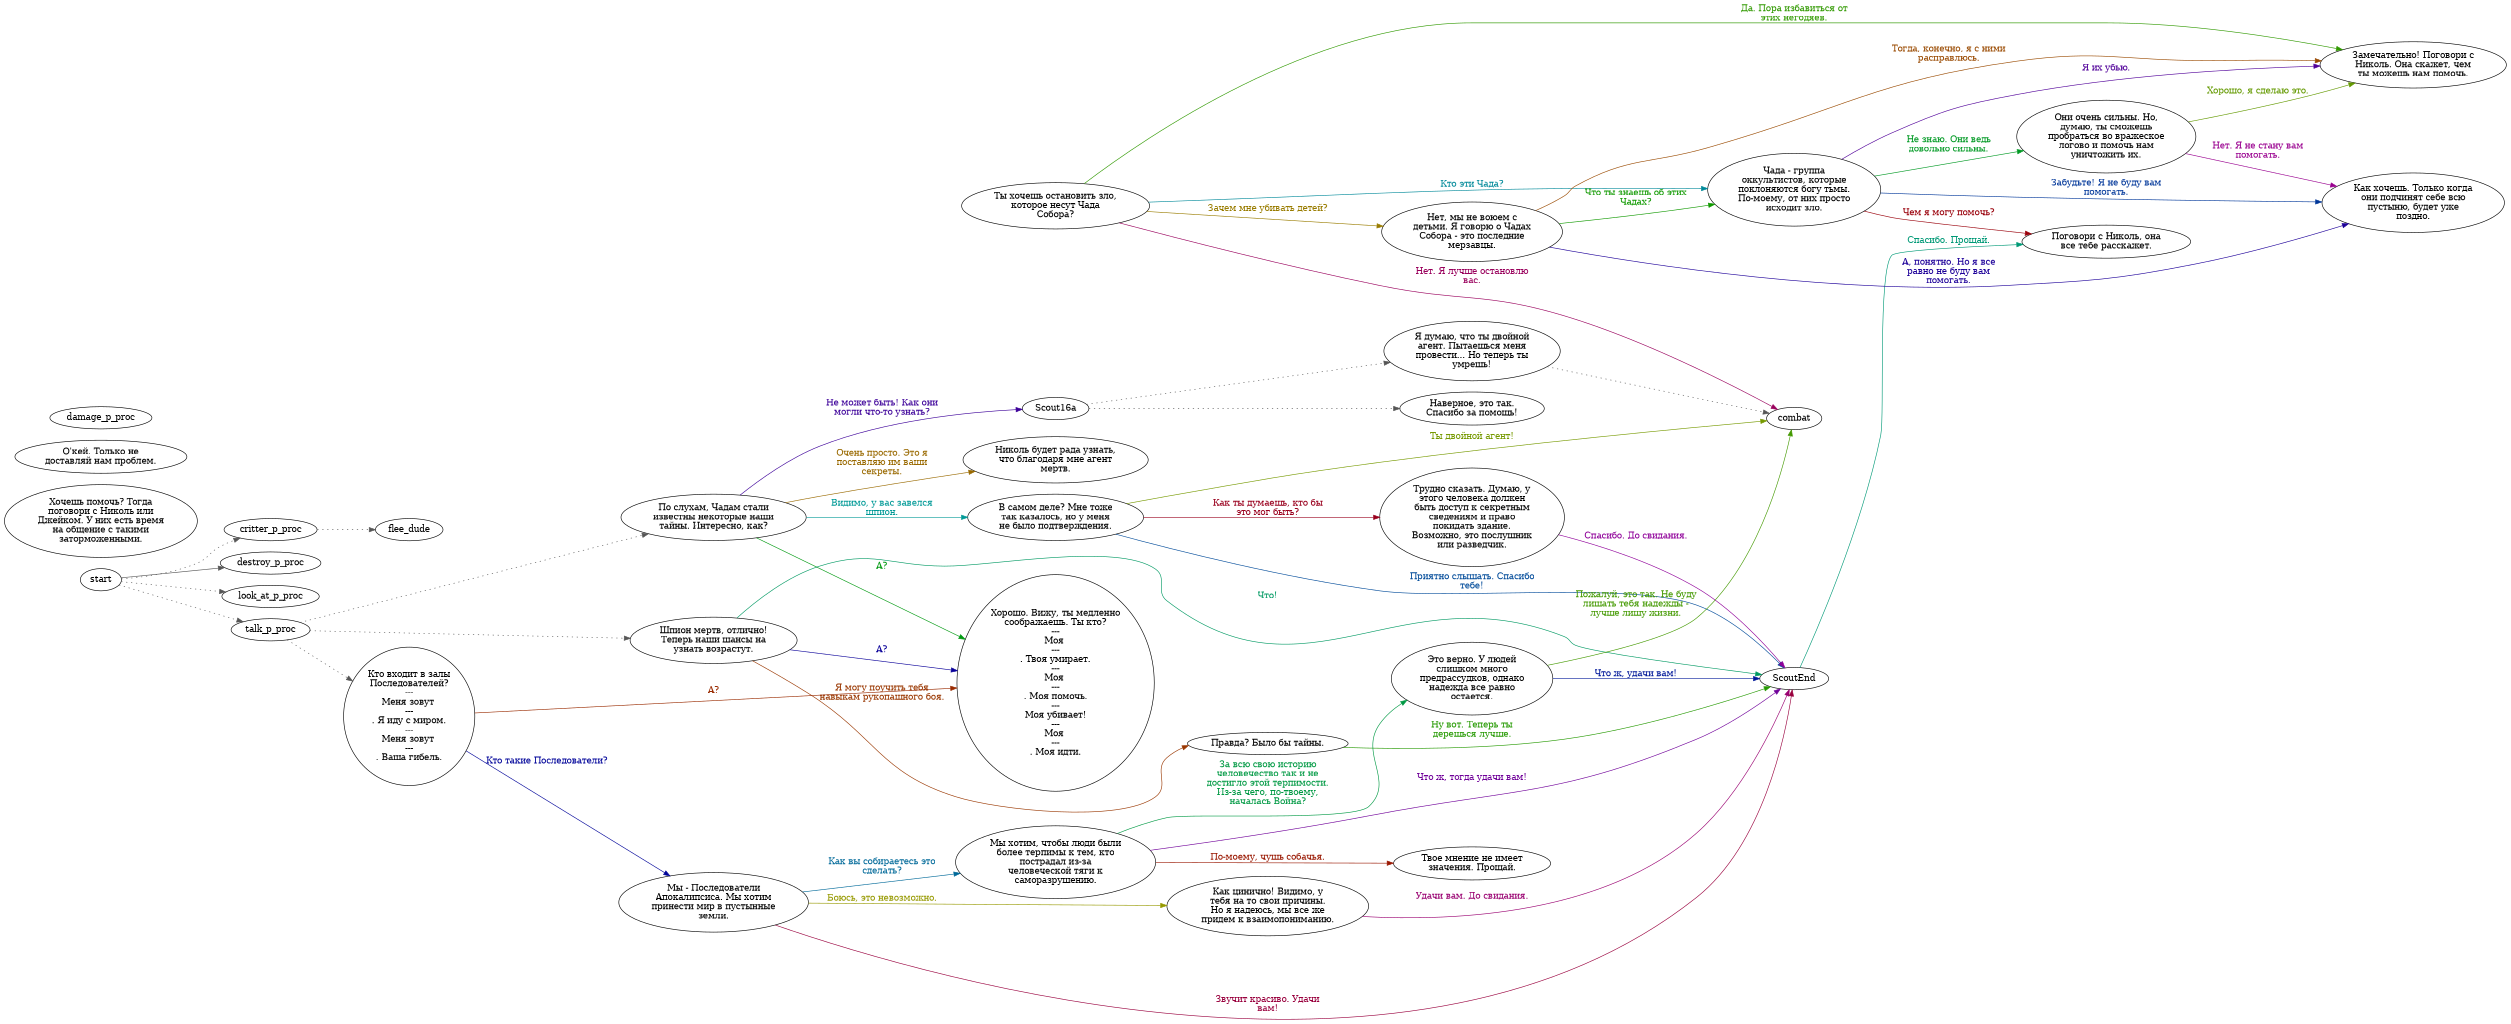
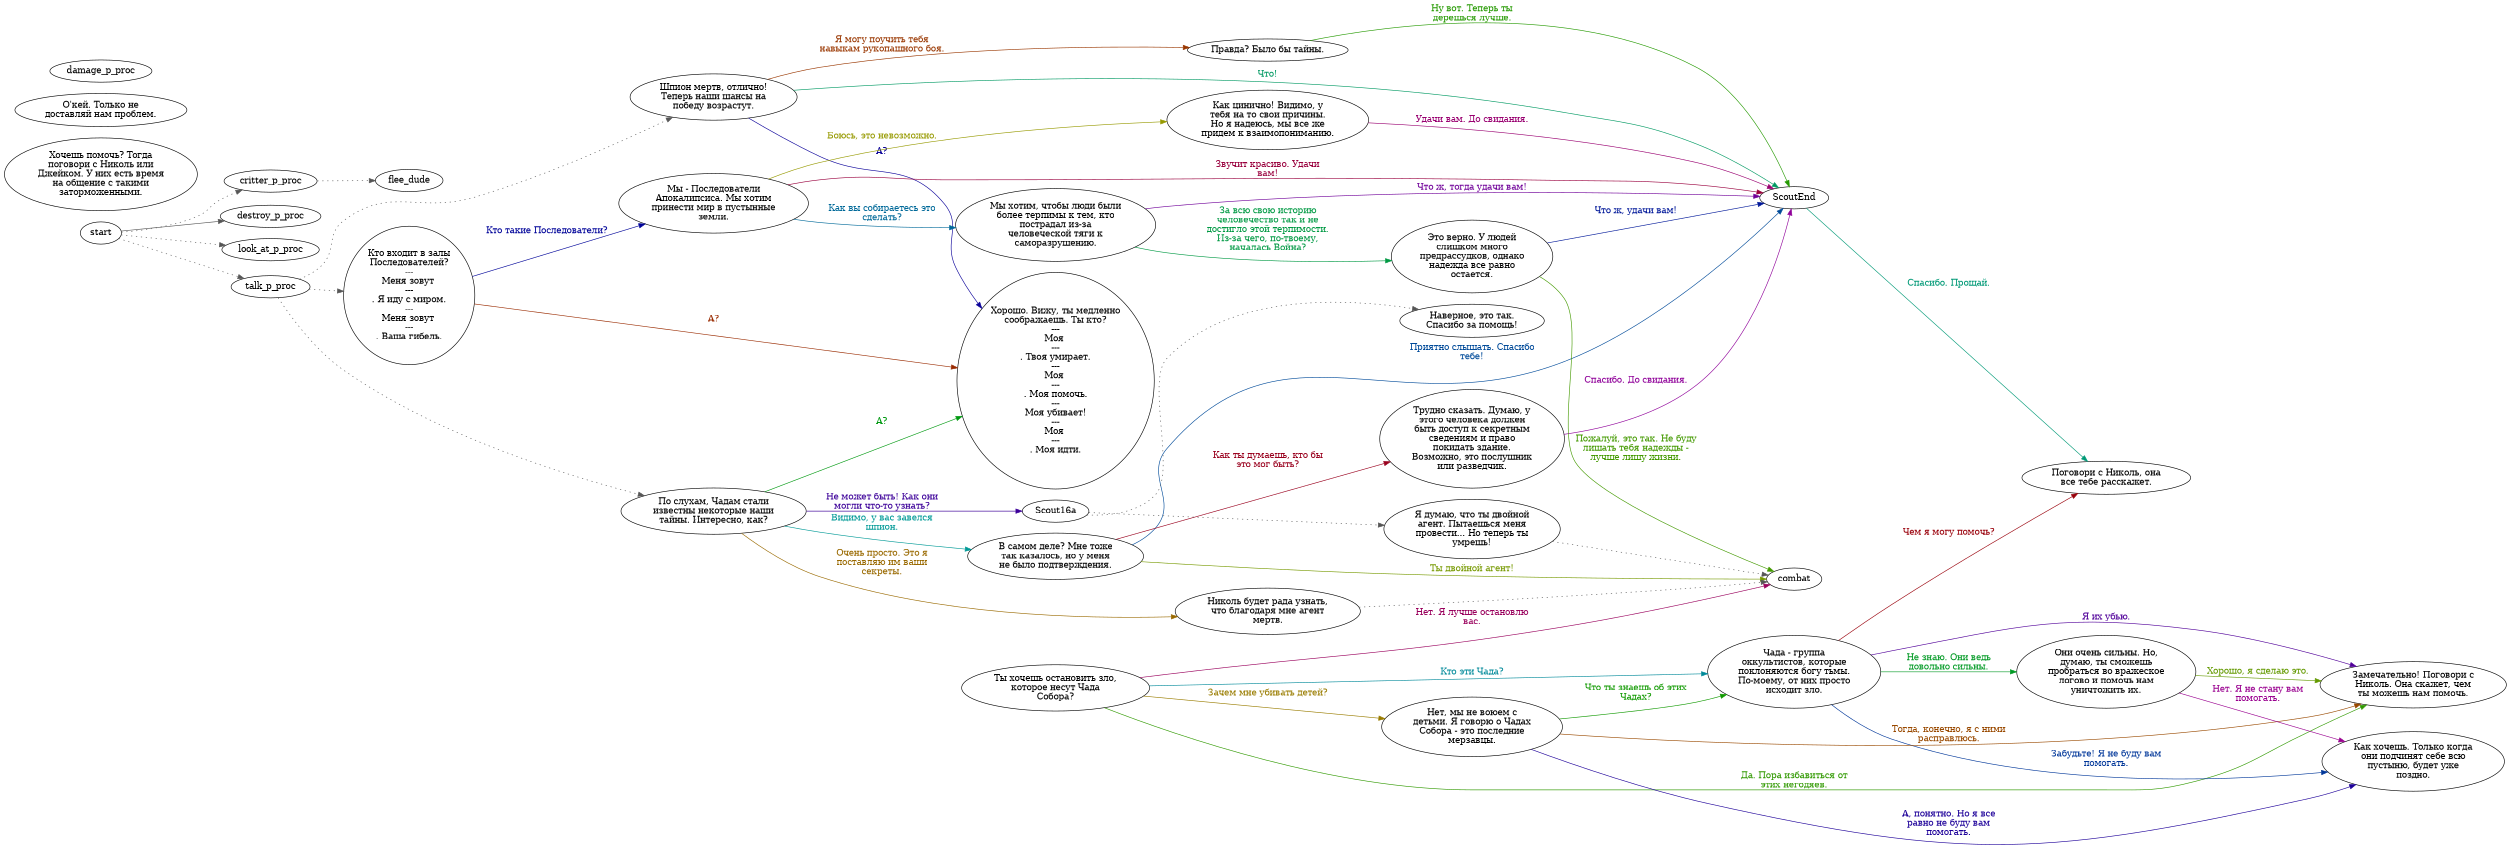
none -> (1560, 597)
(714, 640) -> (714, 97)
(1472, 863) -> none
